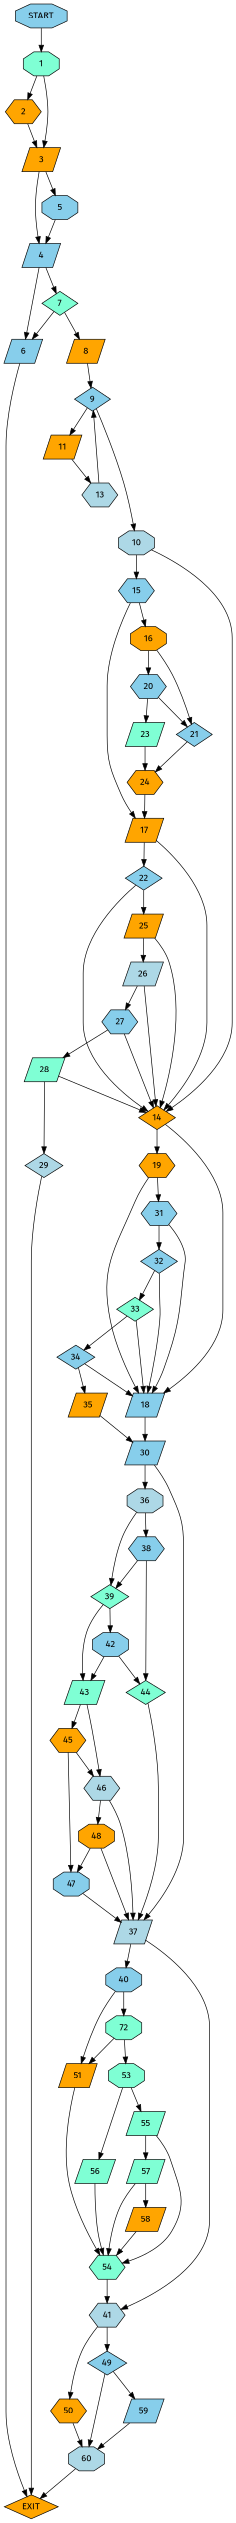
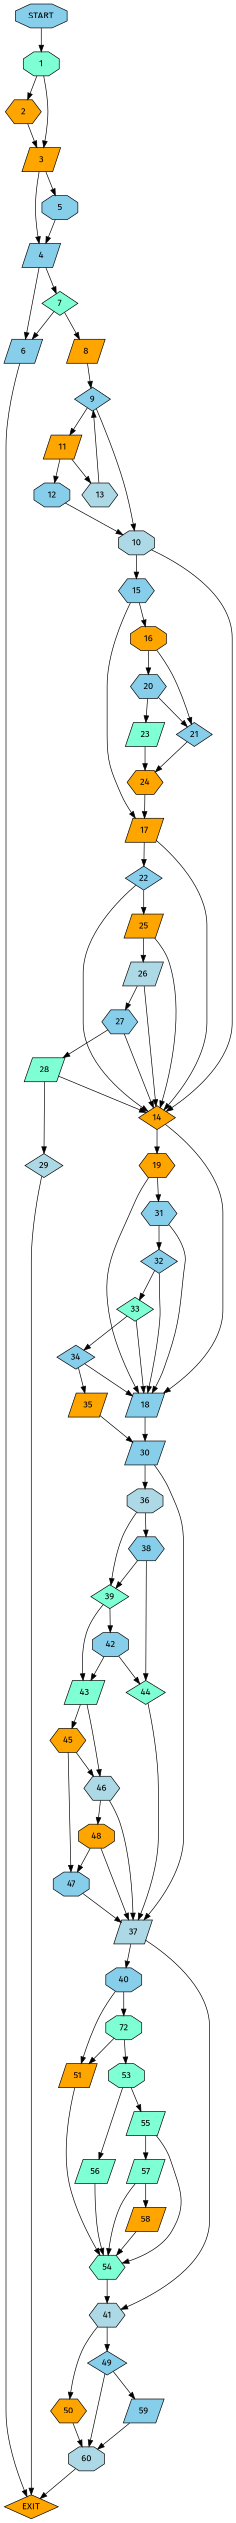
none -> (52, 495)
